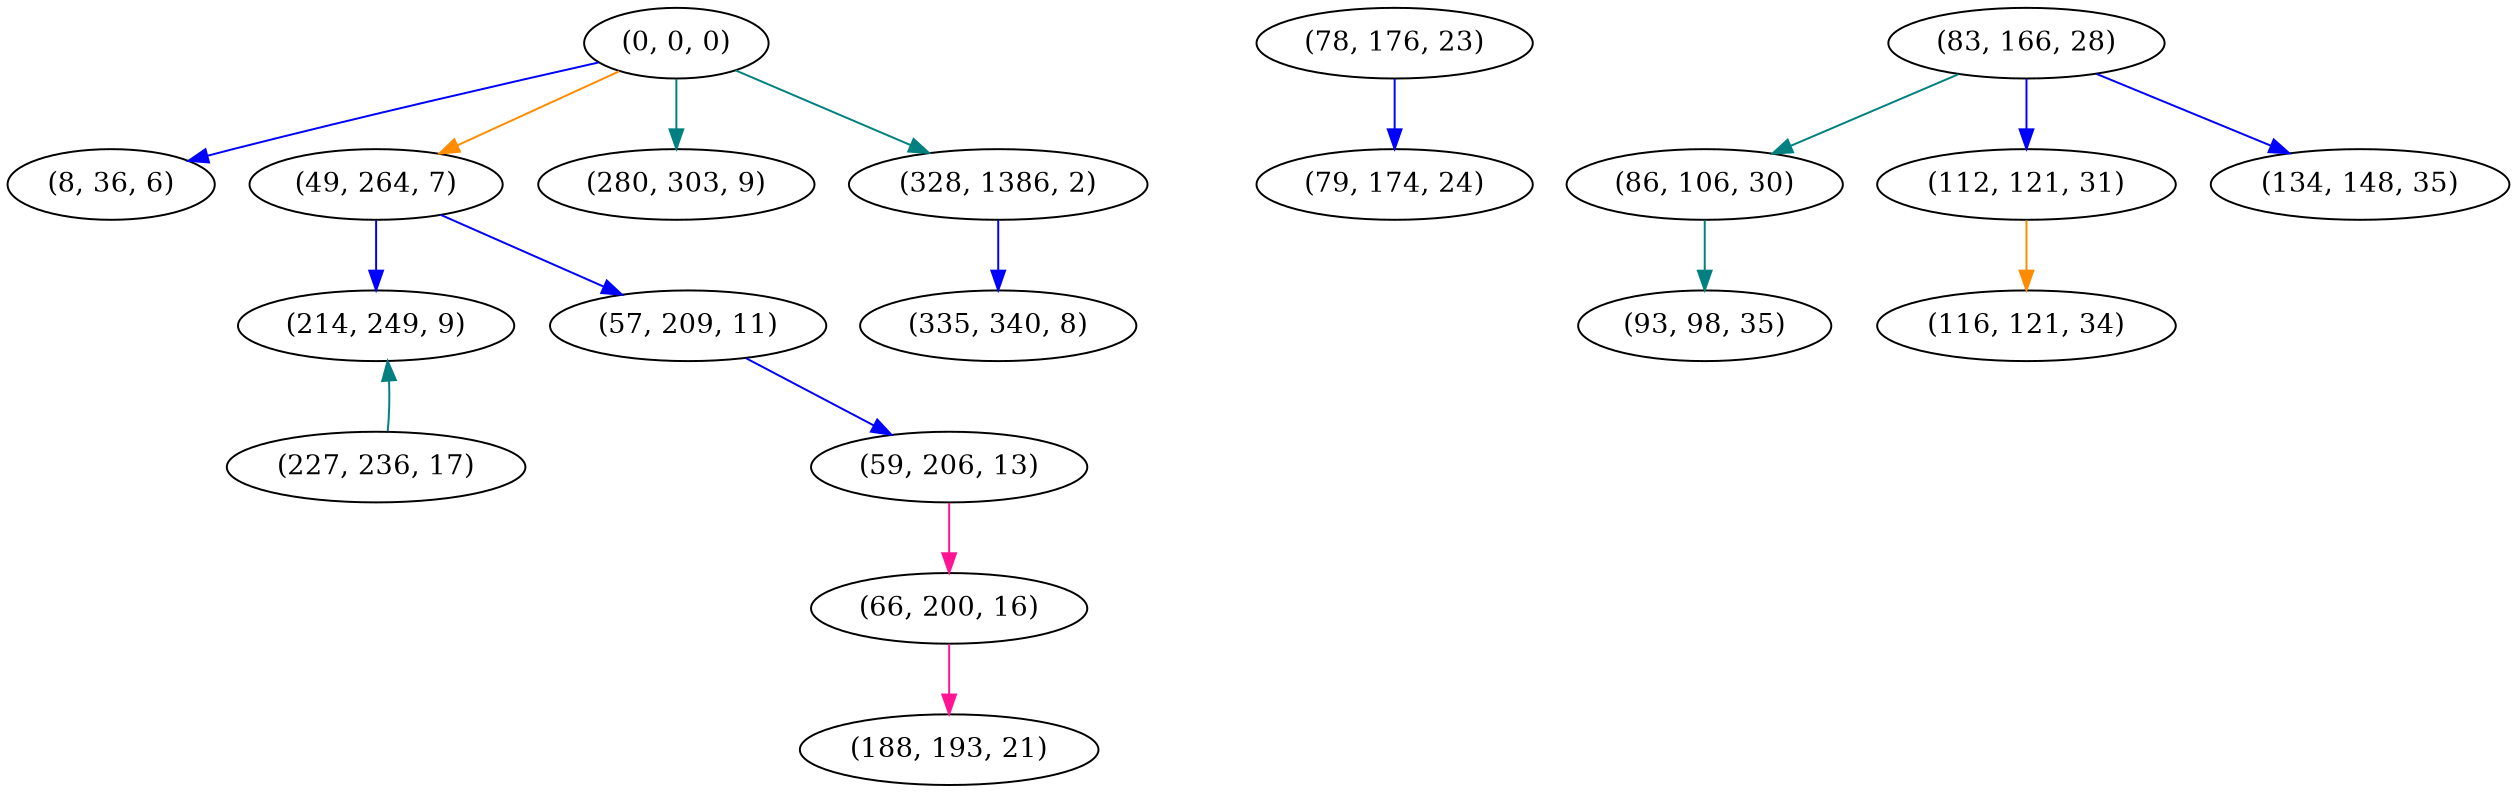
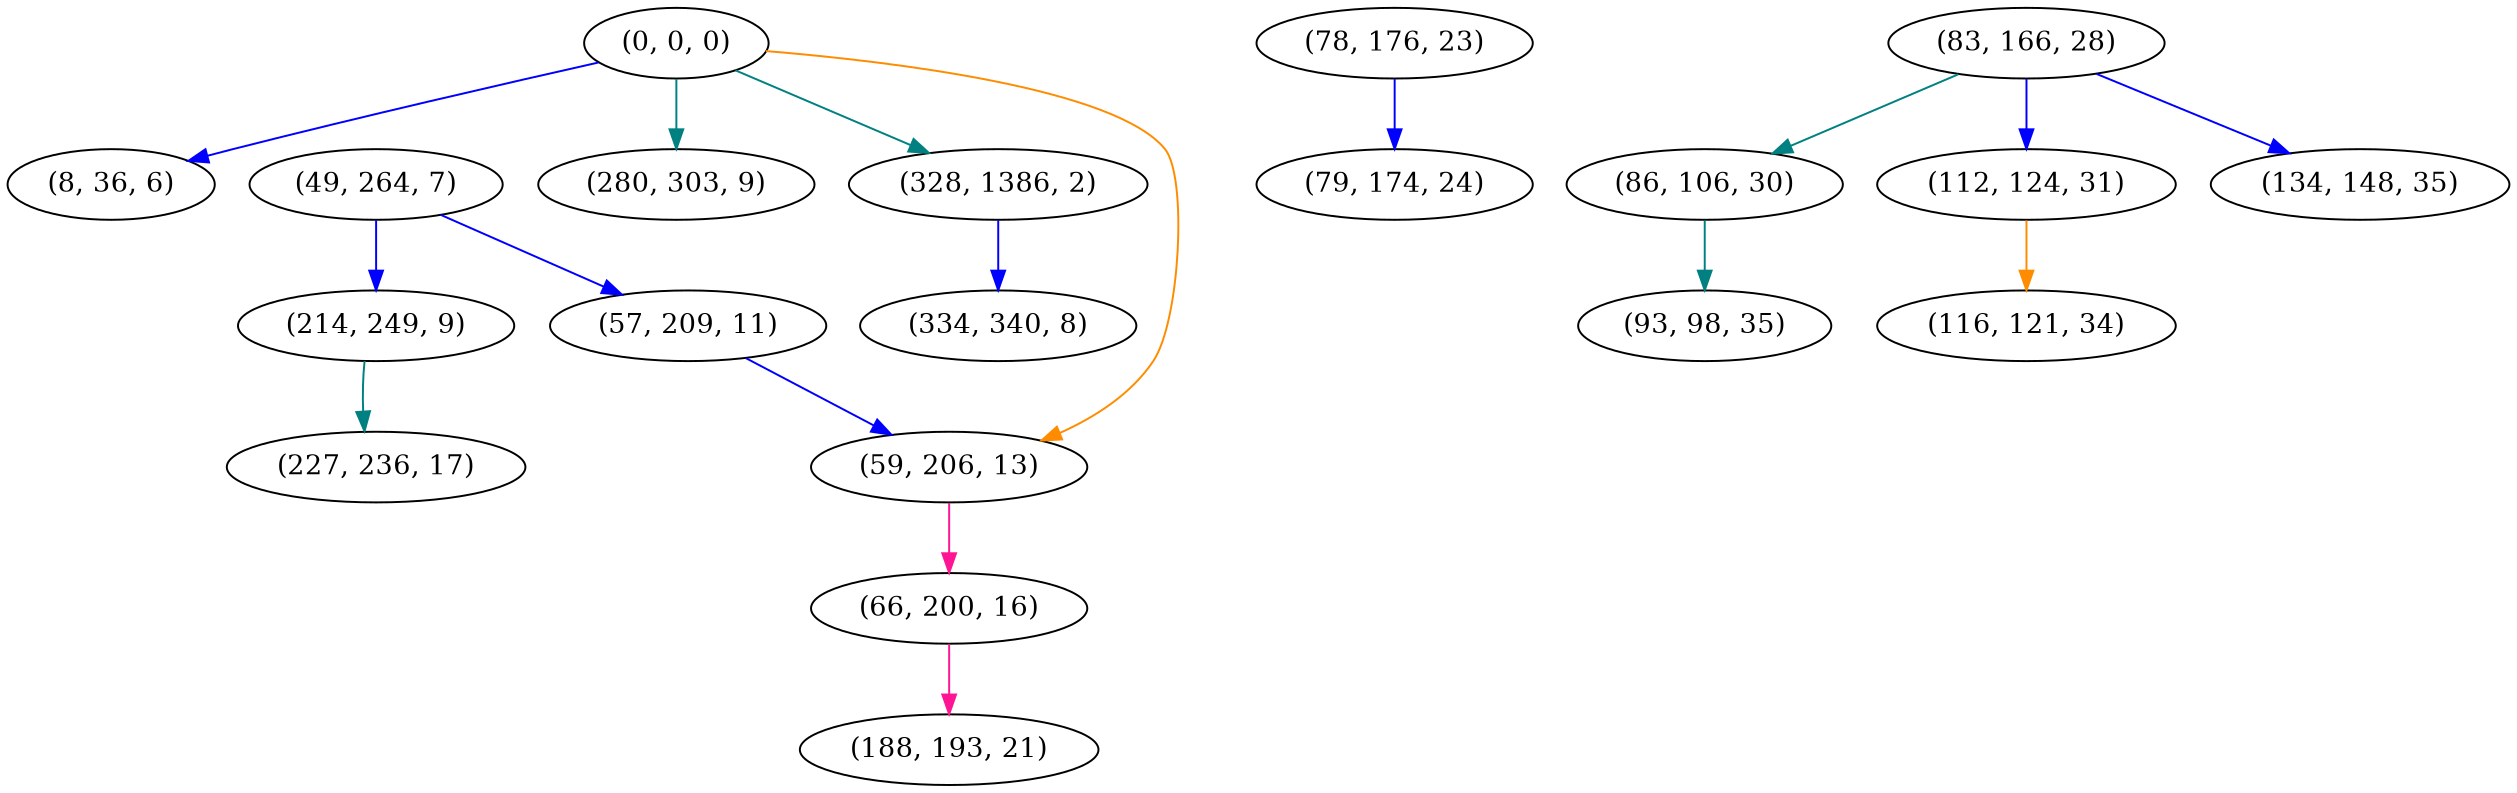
(538, 108) -> (1133, 125)
(2026, 184) -> (2026, 184)
(998, 326) -> (998, 326)
(389, 406) -> (363, 386)
